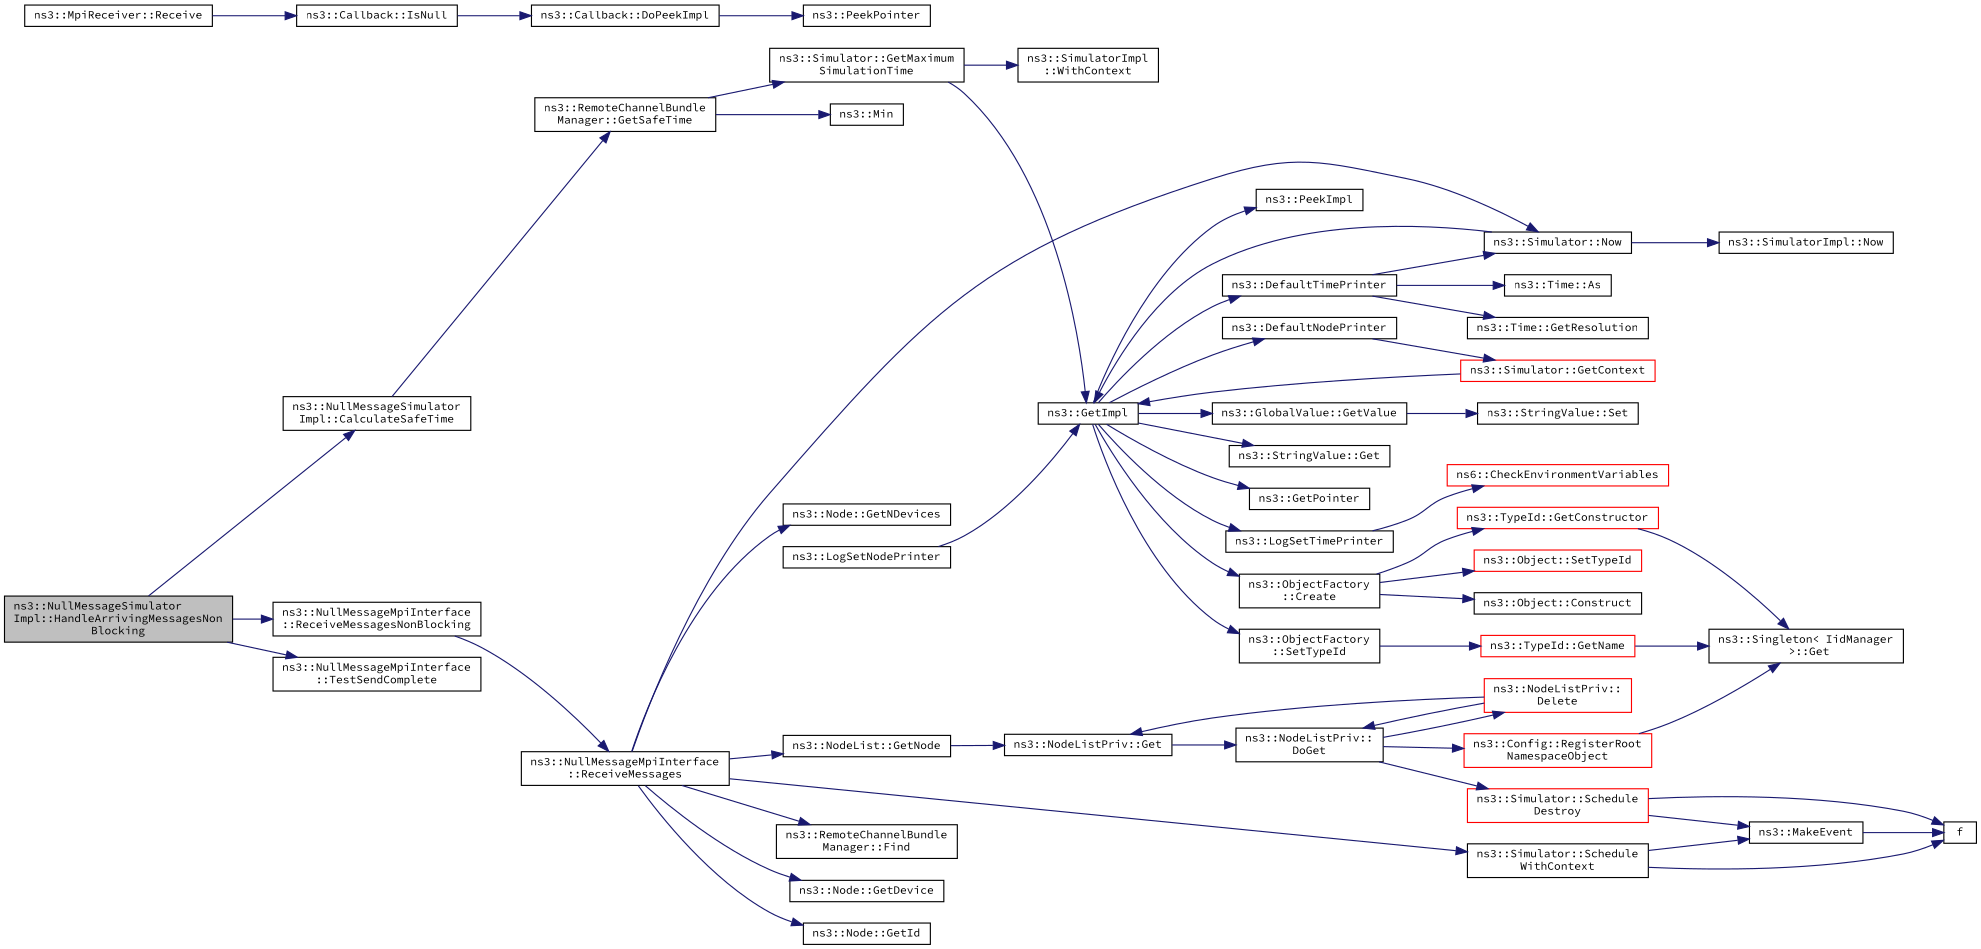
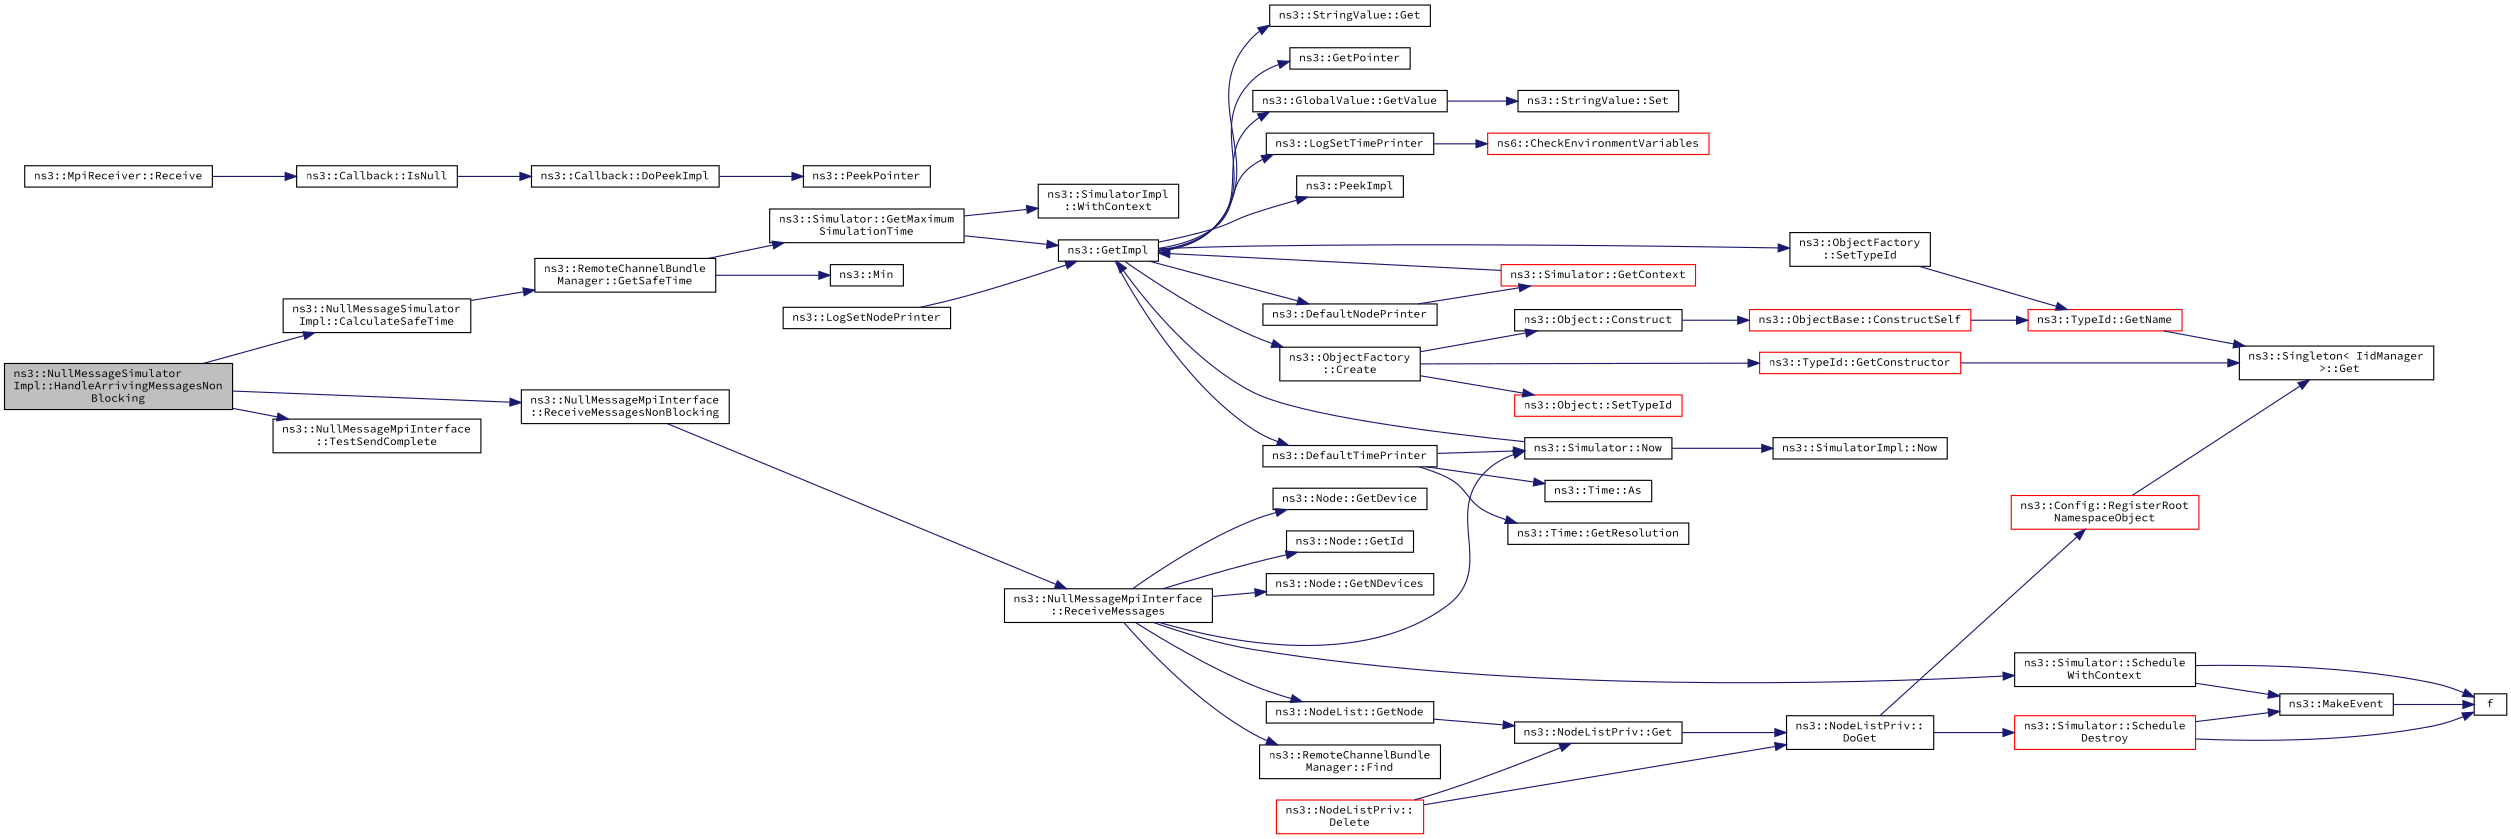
none -> (1860, 320)
(1438, 727) -> none
